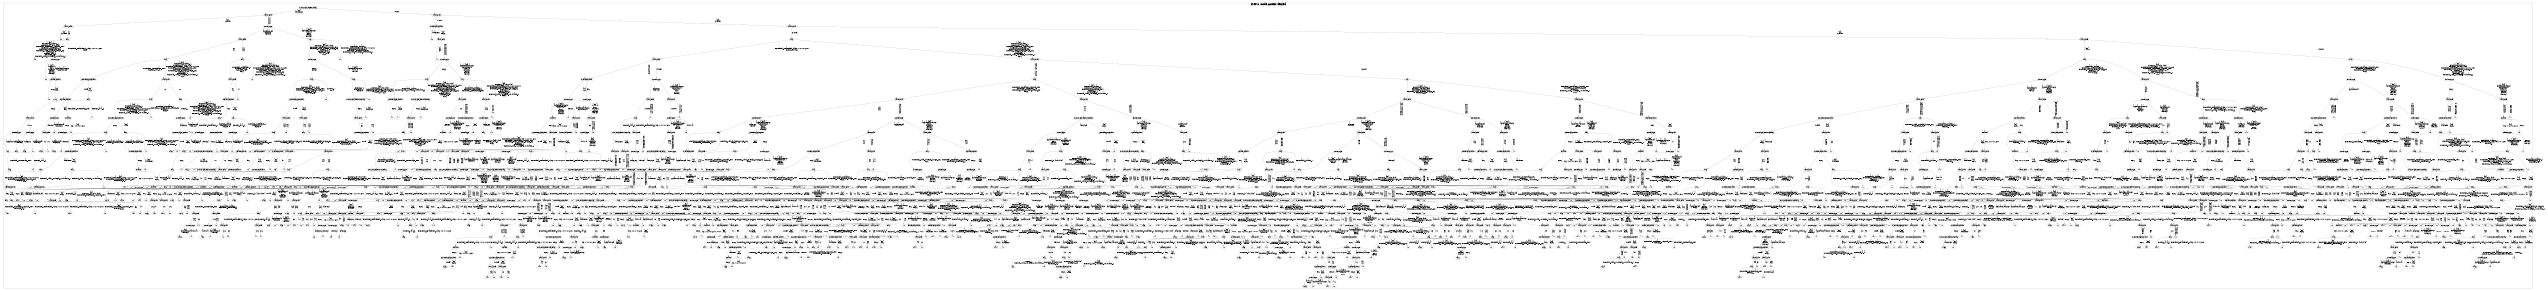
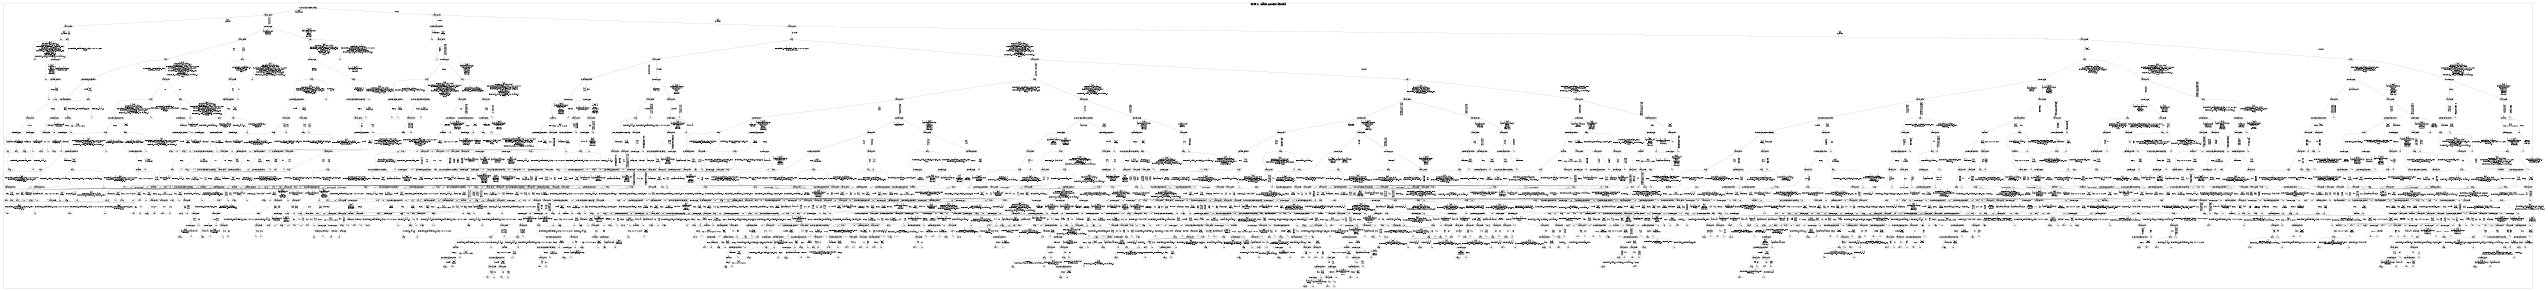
(1268, 5) -> (1268, 5)
